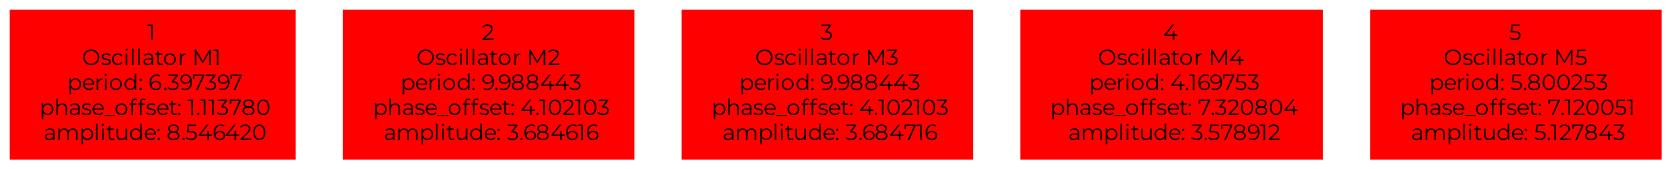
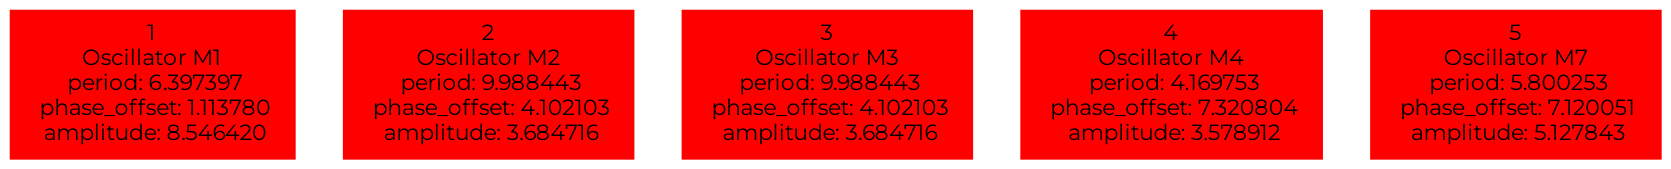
(1516, 58) -> (1516, 58)
(489, 133) -> (489, 133)
